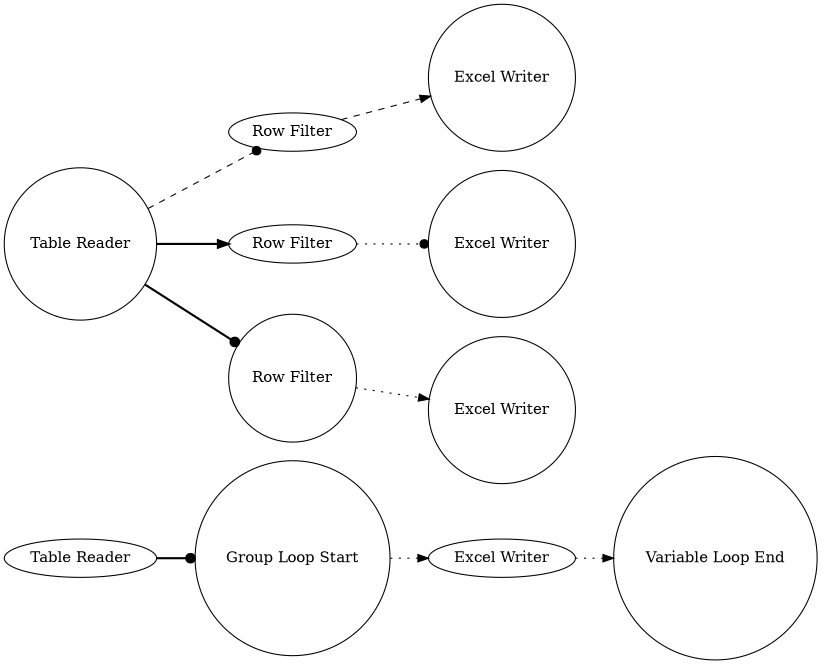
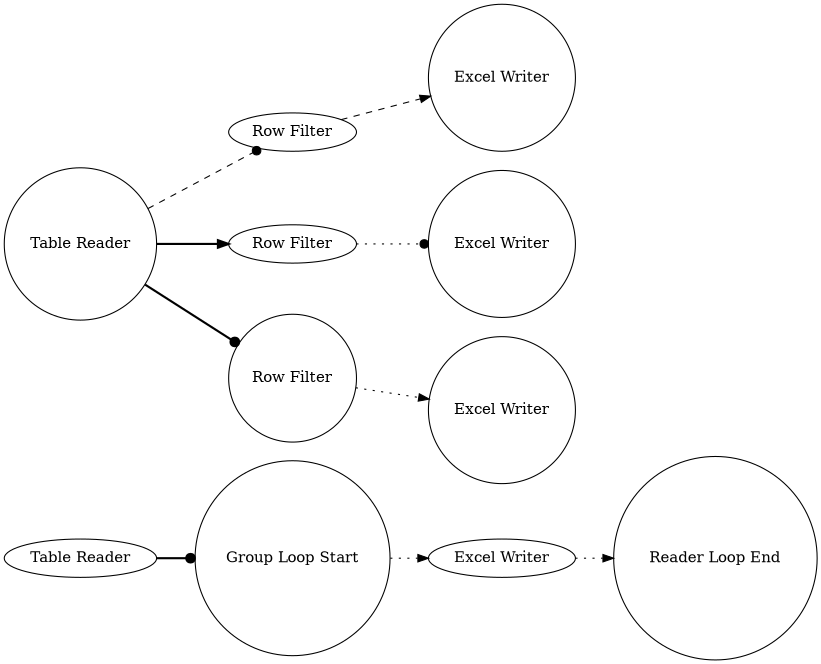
(715, 558) -> (715, 558)
